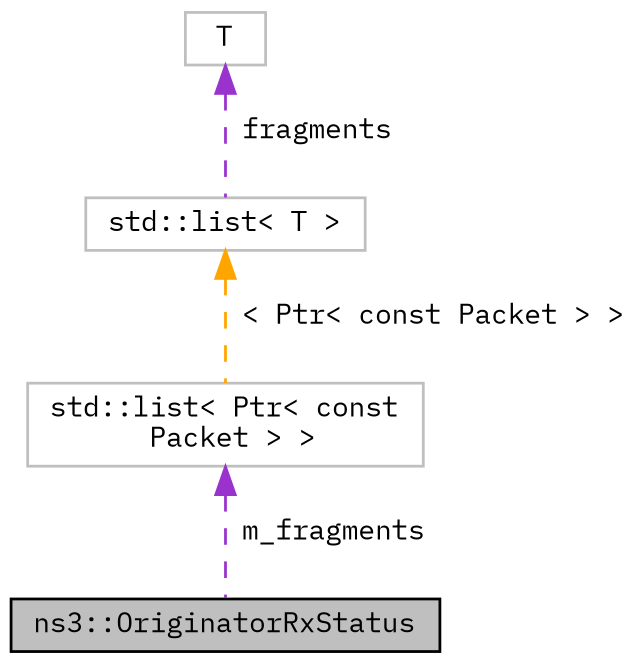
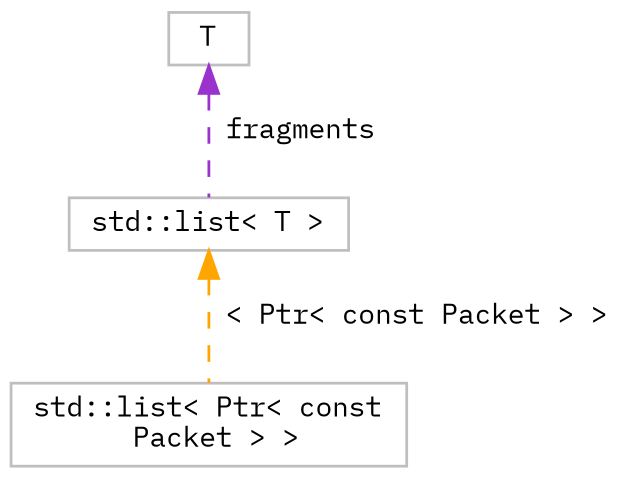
(225, 625) -> none
